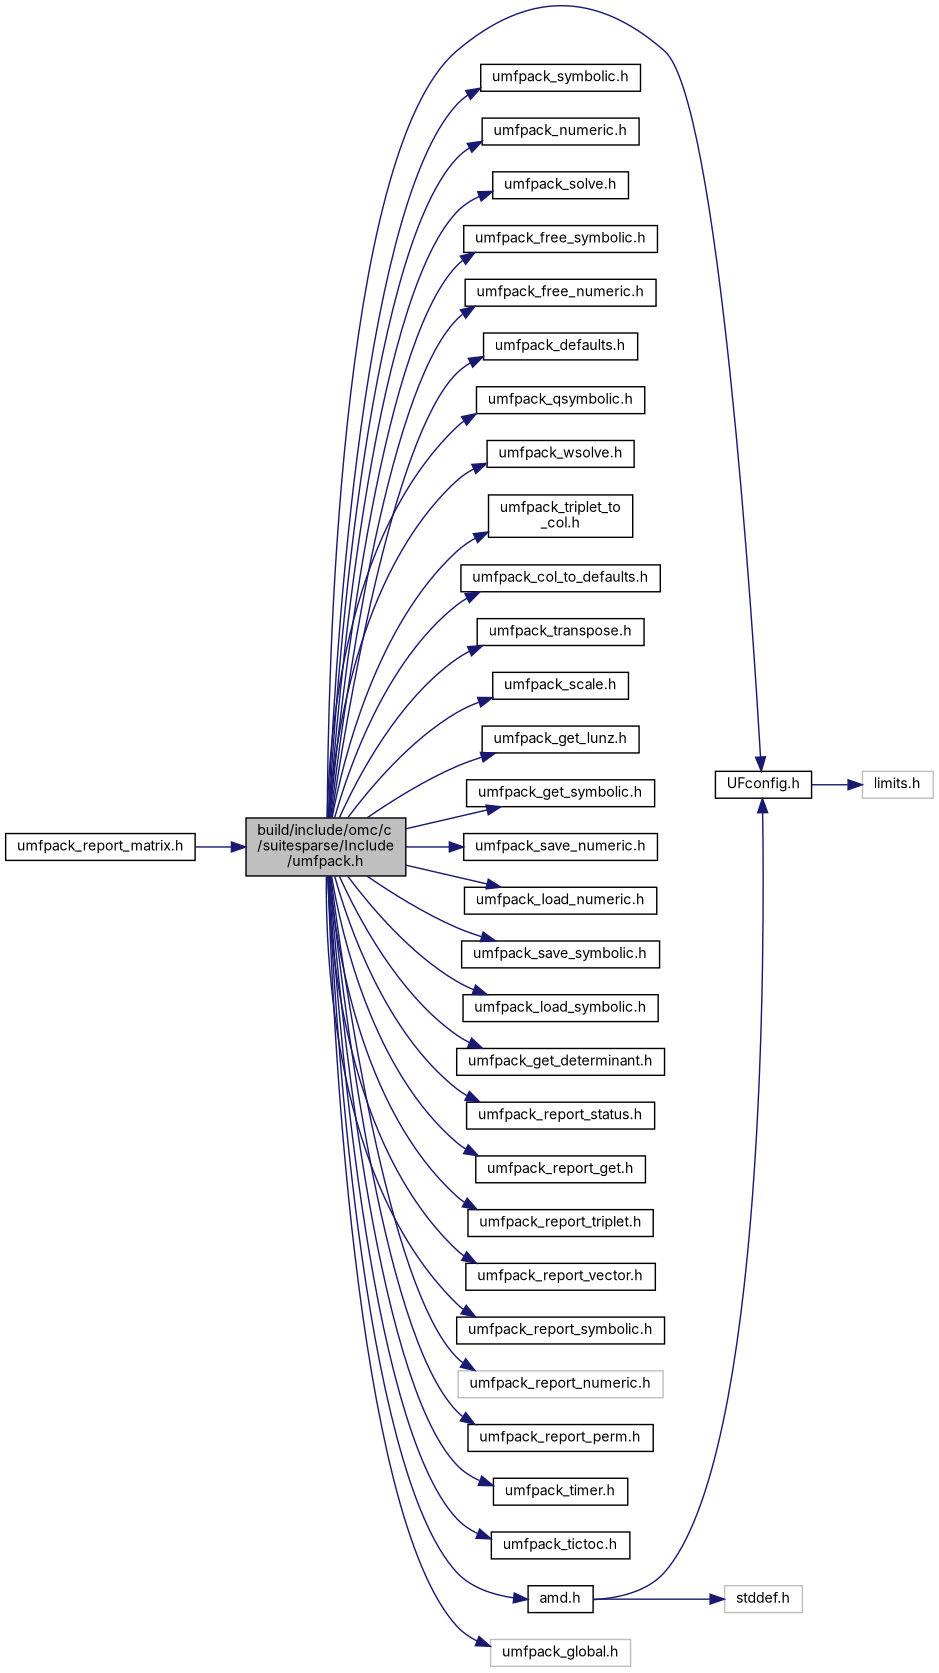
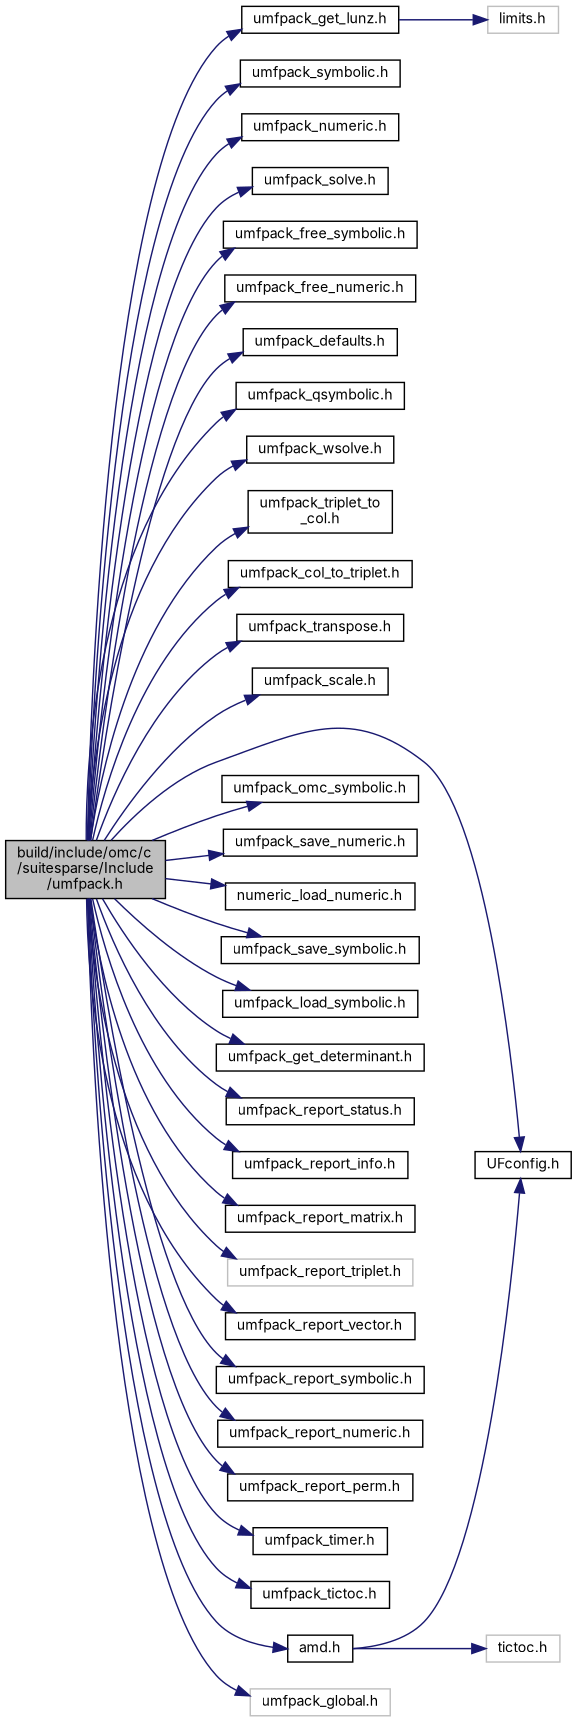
(561, 578) -> (320, 574)
(830, 785) -> (436, 20)
(561, 793) -> (320, 789)
(213, 847) -> (131, 1061)
(561, 901) -> (320, 896)
(561, 1169) -> (320, 1165)
(561, 1223) -> (320, 1272)
(561, 1384) -> (320, 1434)
(763, 1599) -> (523, 1649)
